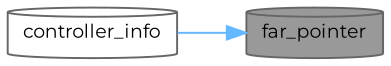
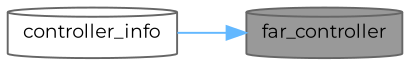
(315, 33) -> (324, 33)
